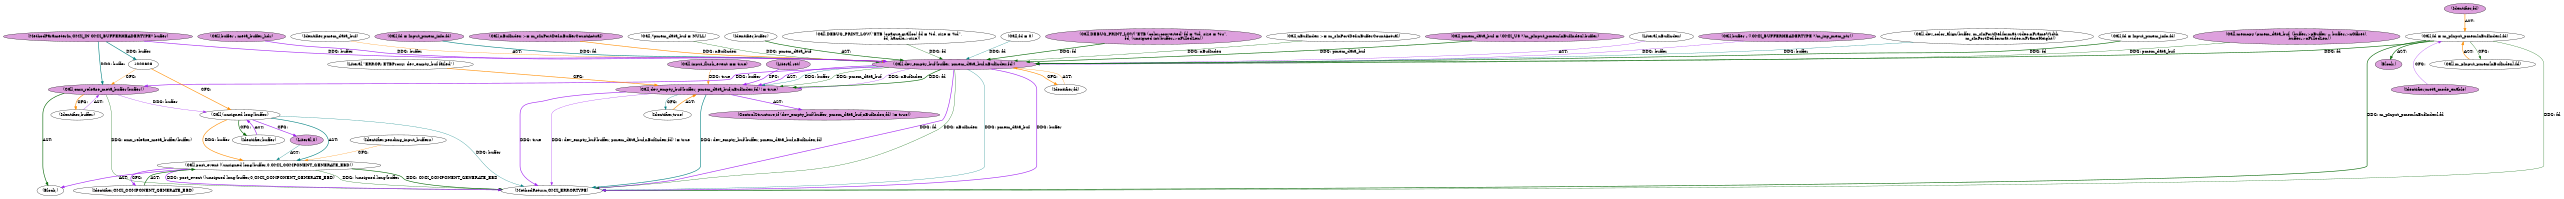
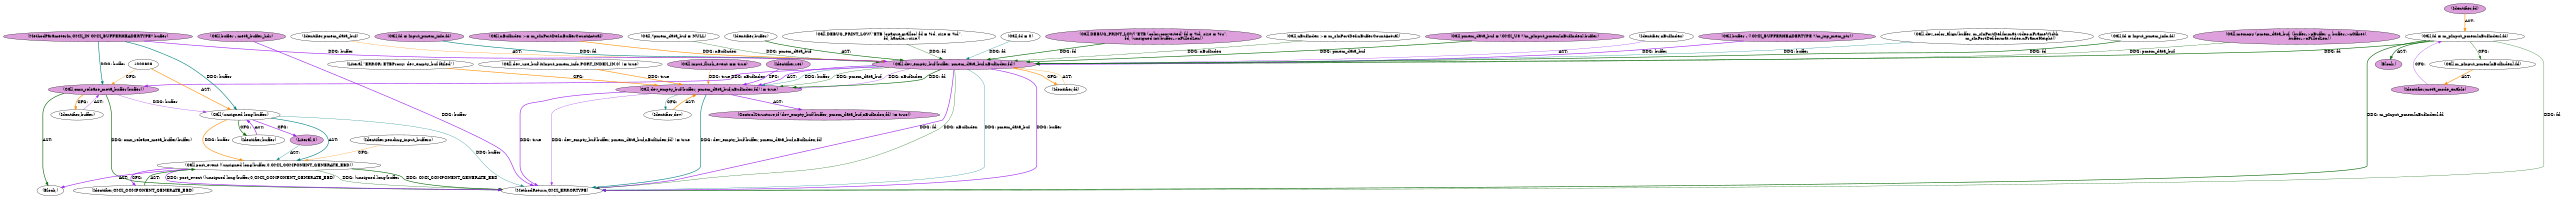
(1661, 37) -> (1661, 37)
(120, 50) -> (186, 65)
(2464, 53) -> (2460, 76)
(419, 55) -> (400, 102)
(1533, 55) -> (1533, 55)
none -> (570, 64)
(788, 64) -> (788, 64)
(748, 77) -> (748, 77)
(207, 90) -> (207, 90)
(668, 115) -> (668, 115)
(172, 184) -> (172, 184)
